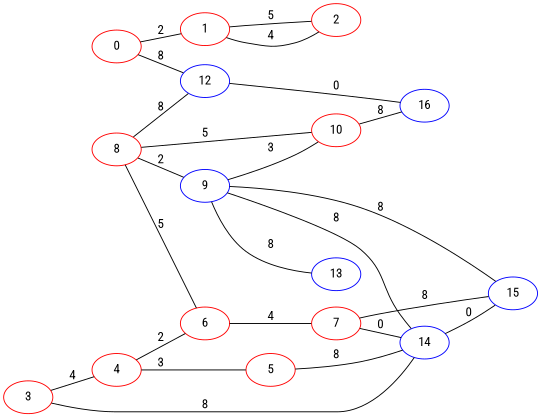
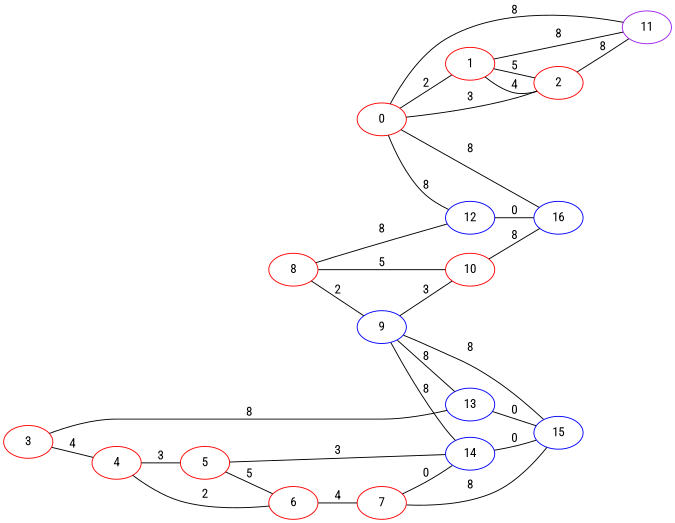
none -> (647, 27)
none -> (472, 108)
none -> (470, 169)
(161, 236) -> (249, 483)
(336, 355) -> (338, 451)
(243, 412) -> (248, 419)
none -> (514, 419)
